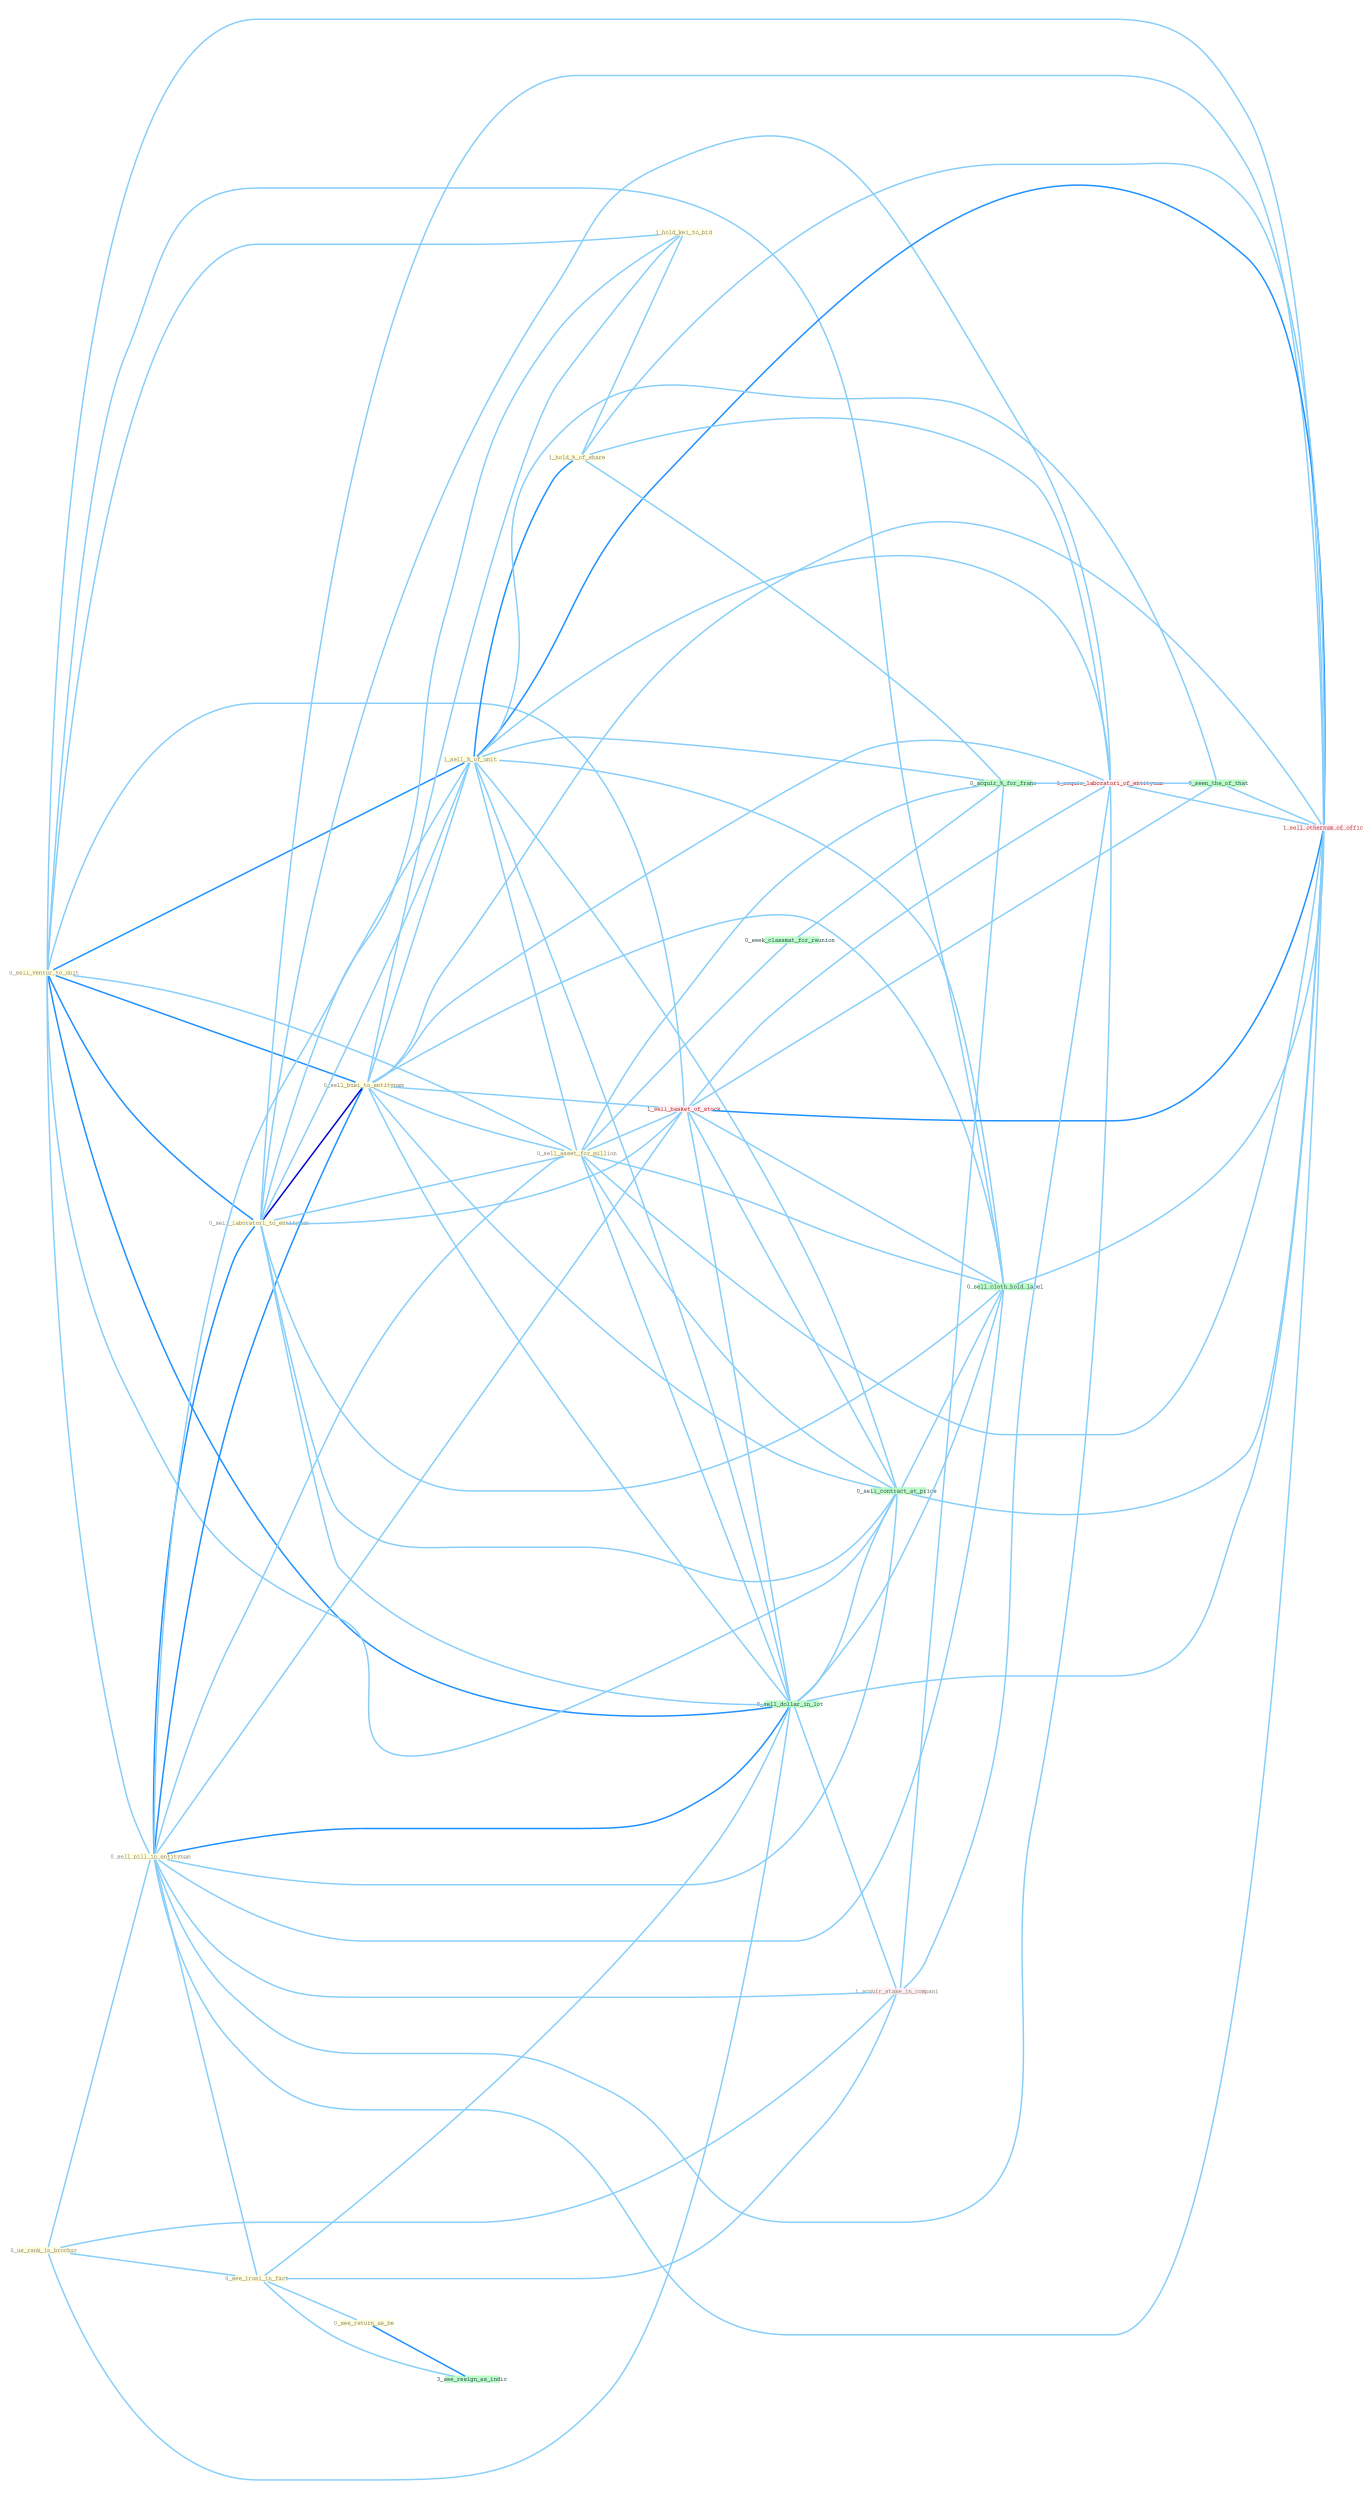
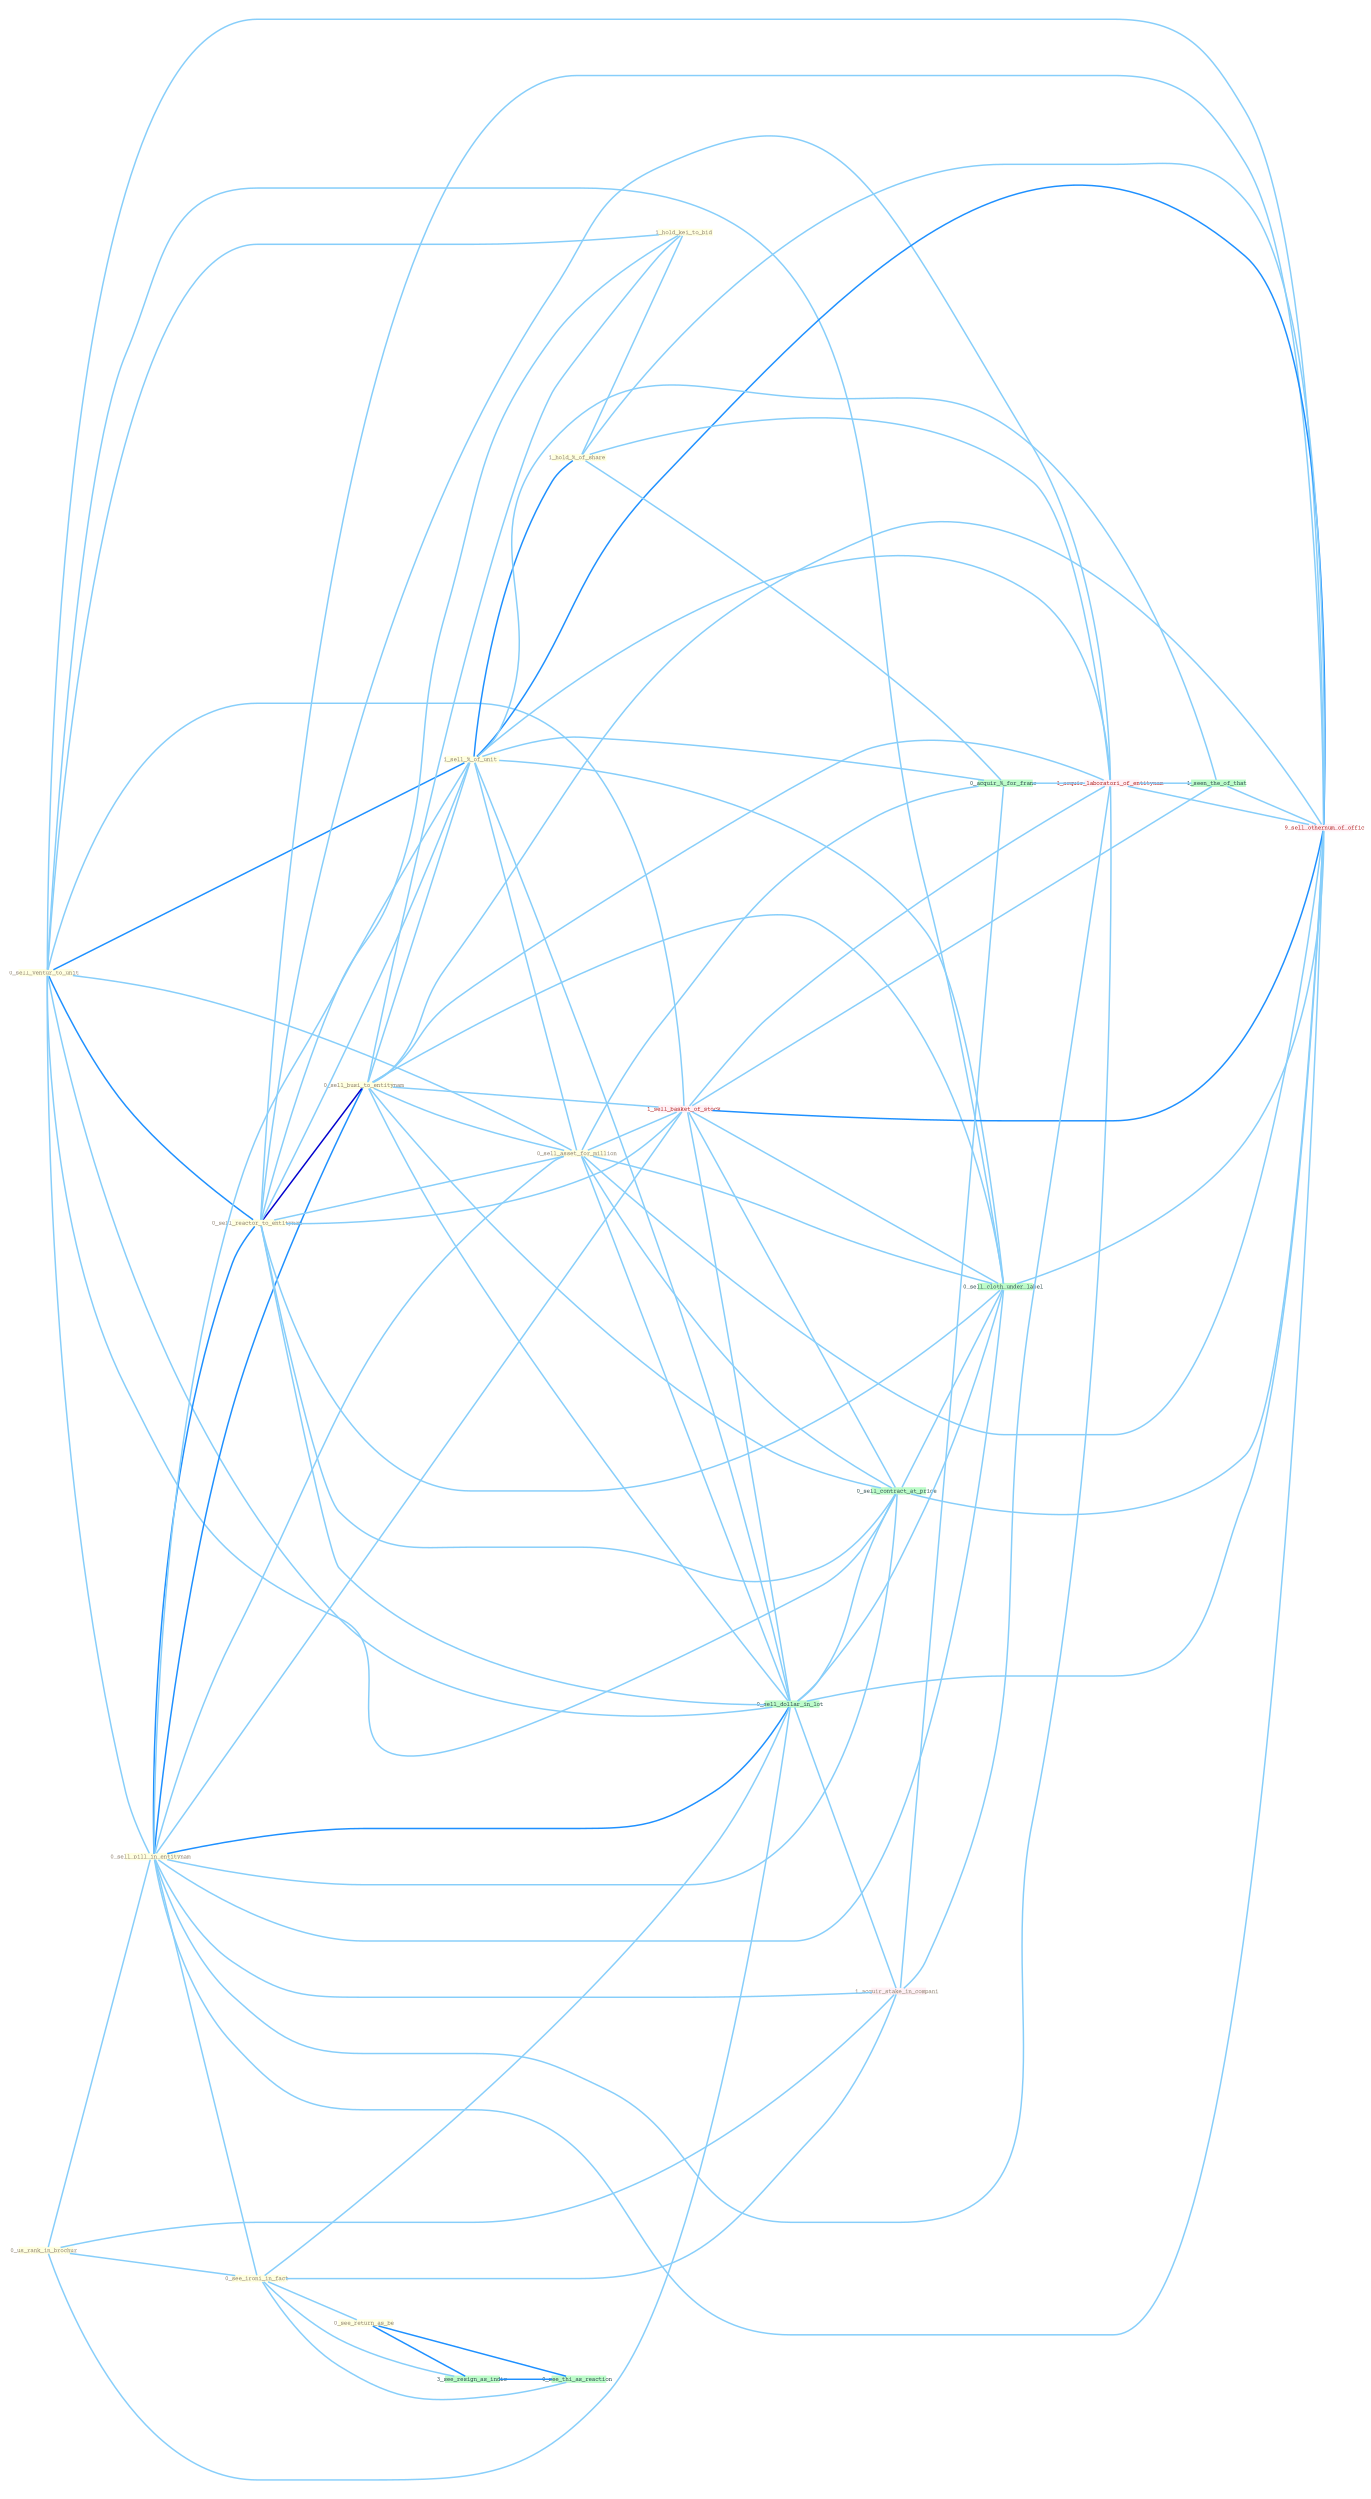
(1218, 783) -> (1218, 783)
(1325, 828) -> (1325, 828)
(792, 940) -> none
(206, 1029) -> none
(734, 1123) -> none
(259, 1223) -> (259, 1223)
(1005, 1287) -> (1005, 1287)
(258, 1518) -> (258, 1518)
none -> (579, 2379)
